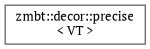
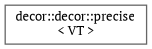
(75, 25) -> (76, 25)
